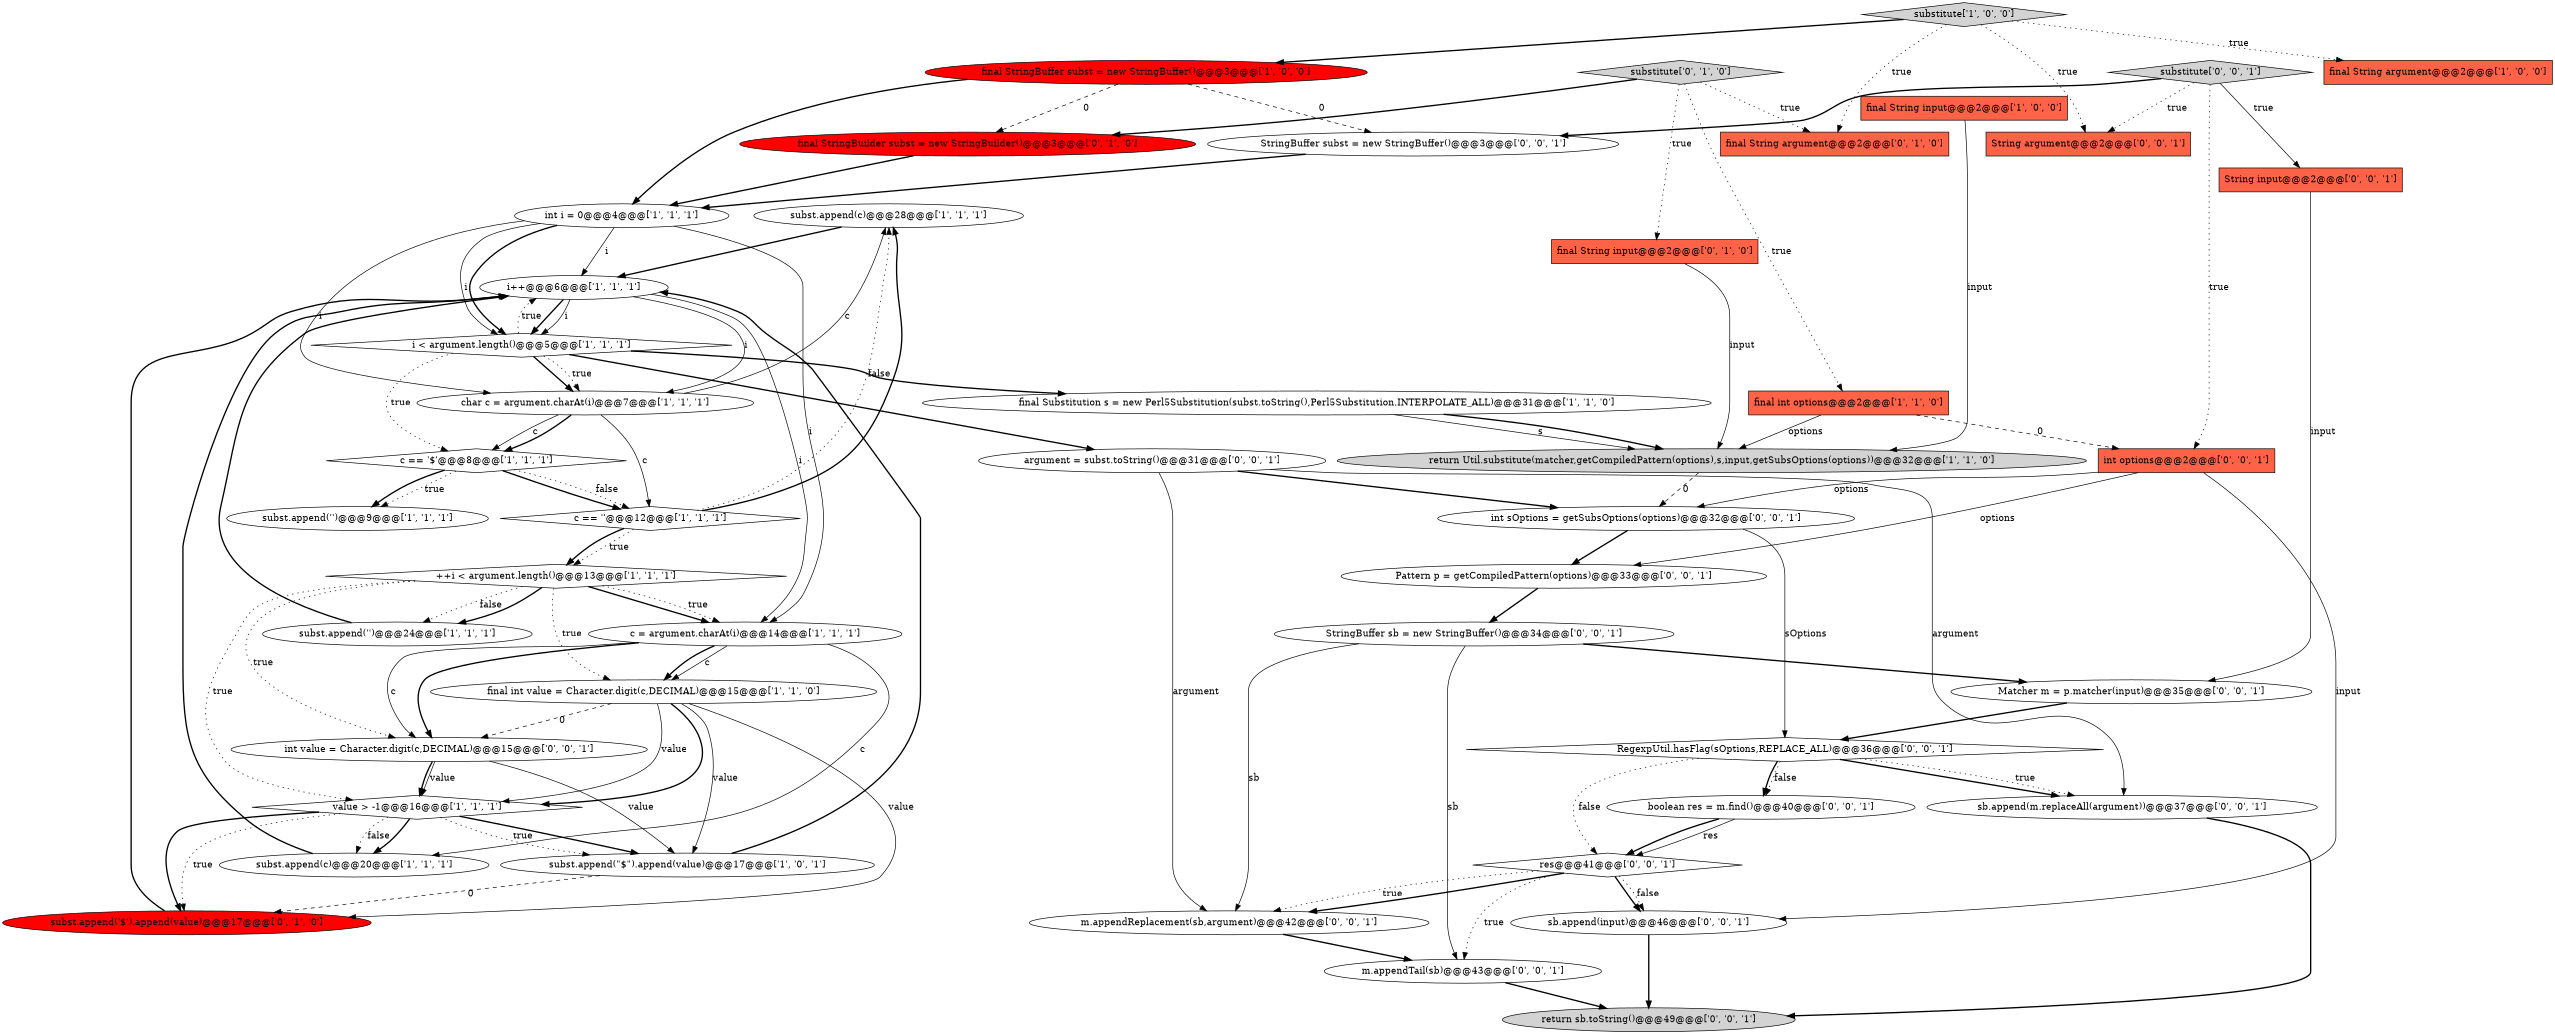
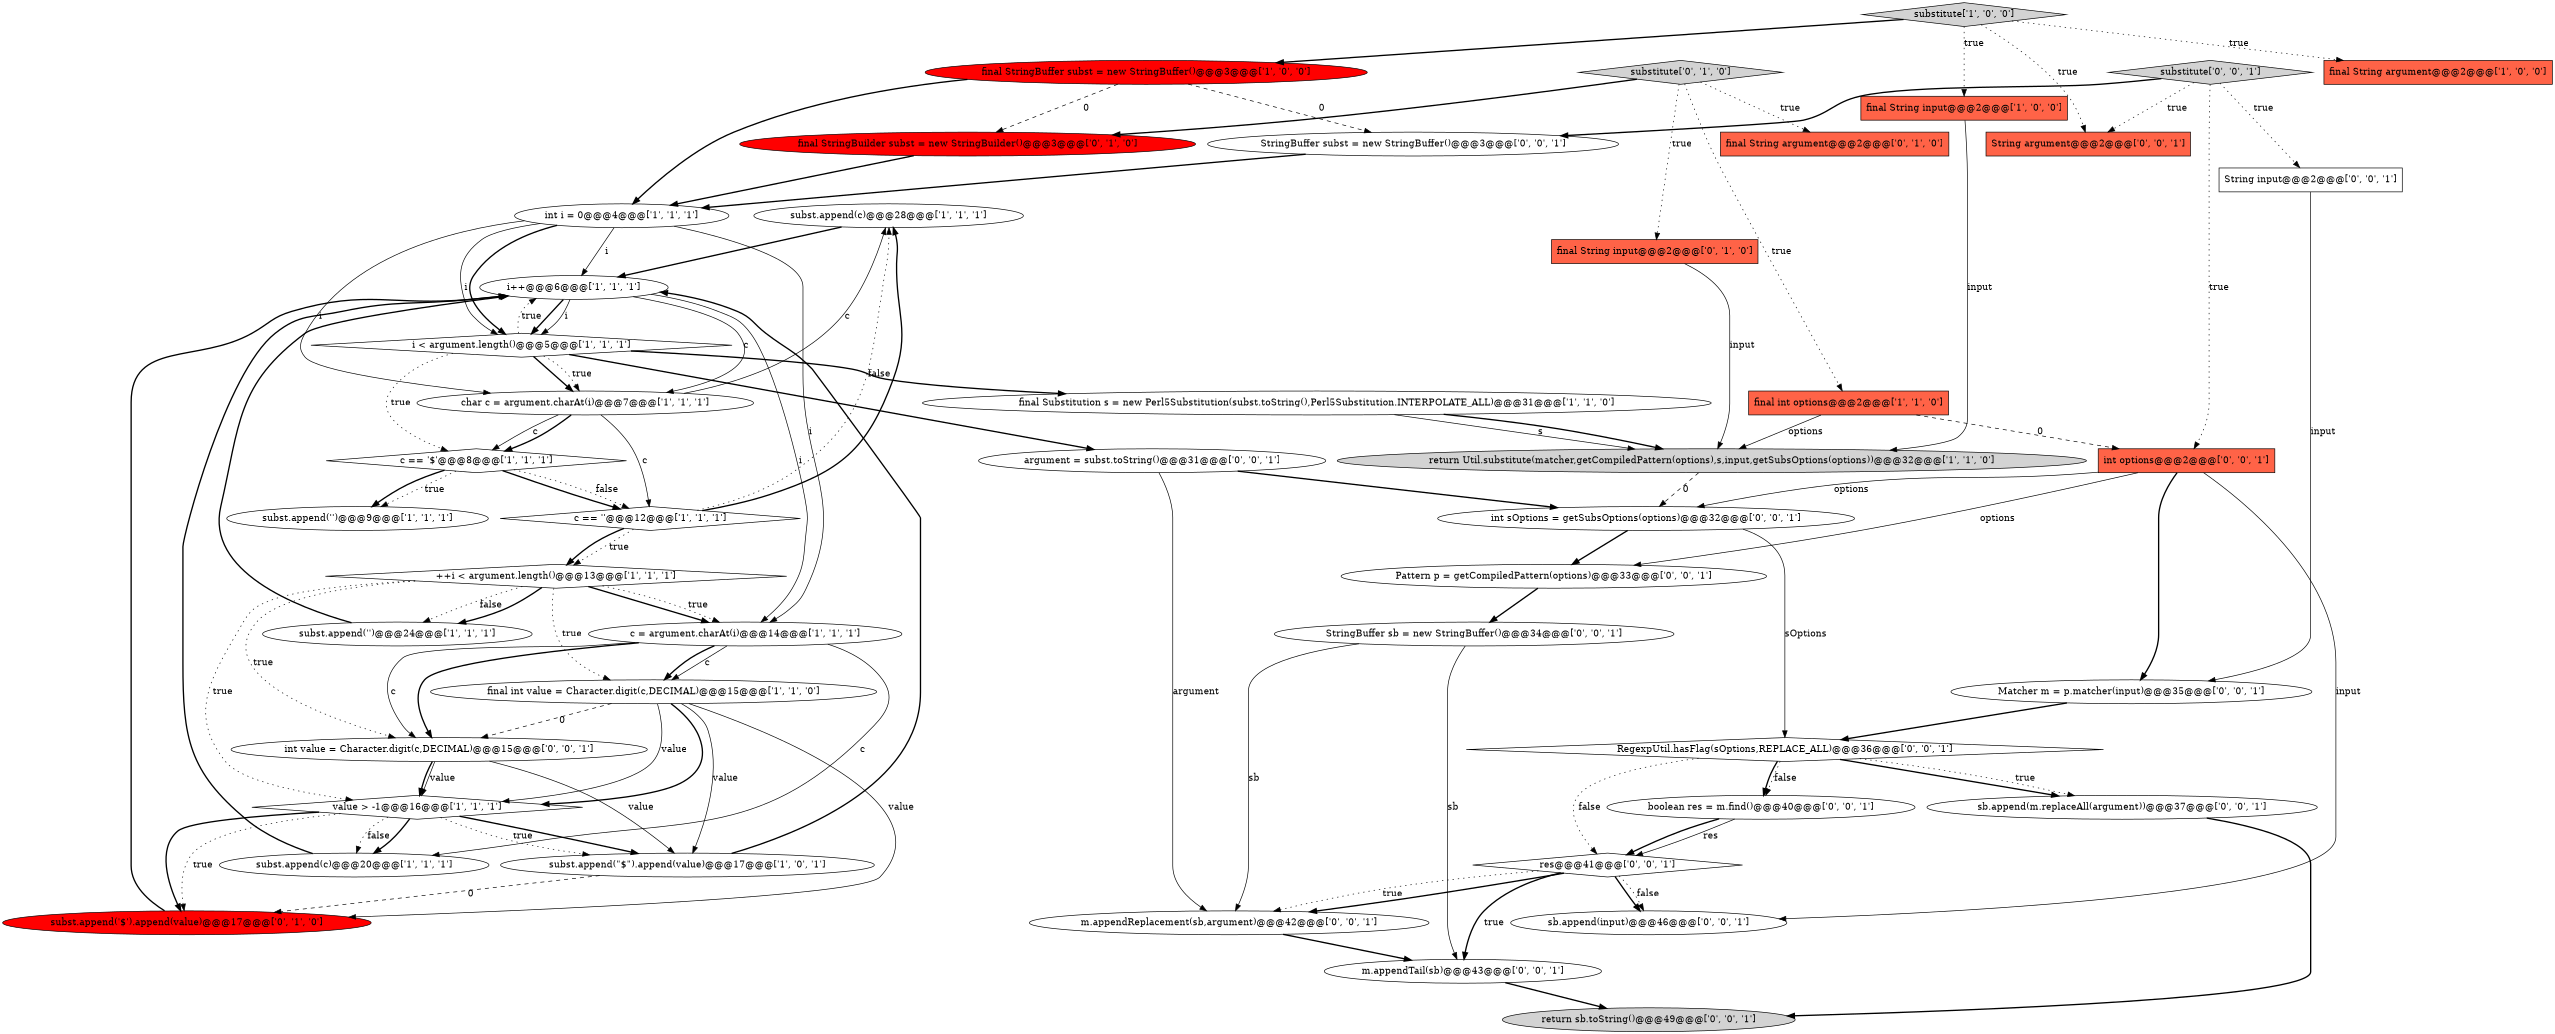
(1885, 67) -> (1964, 58)
(2258, 123) -> (2258, 123)
(2311, 180) -> (2311, 180)
(746, 345) -> (746, 345)
(1819, 480) -> none
(1801, 663) -> (2159, 573)
(1500, 898) -> (1500, 898)
(1649, 968) -> none
